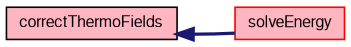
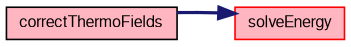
(214, 34) -> (198, 13)
